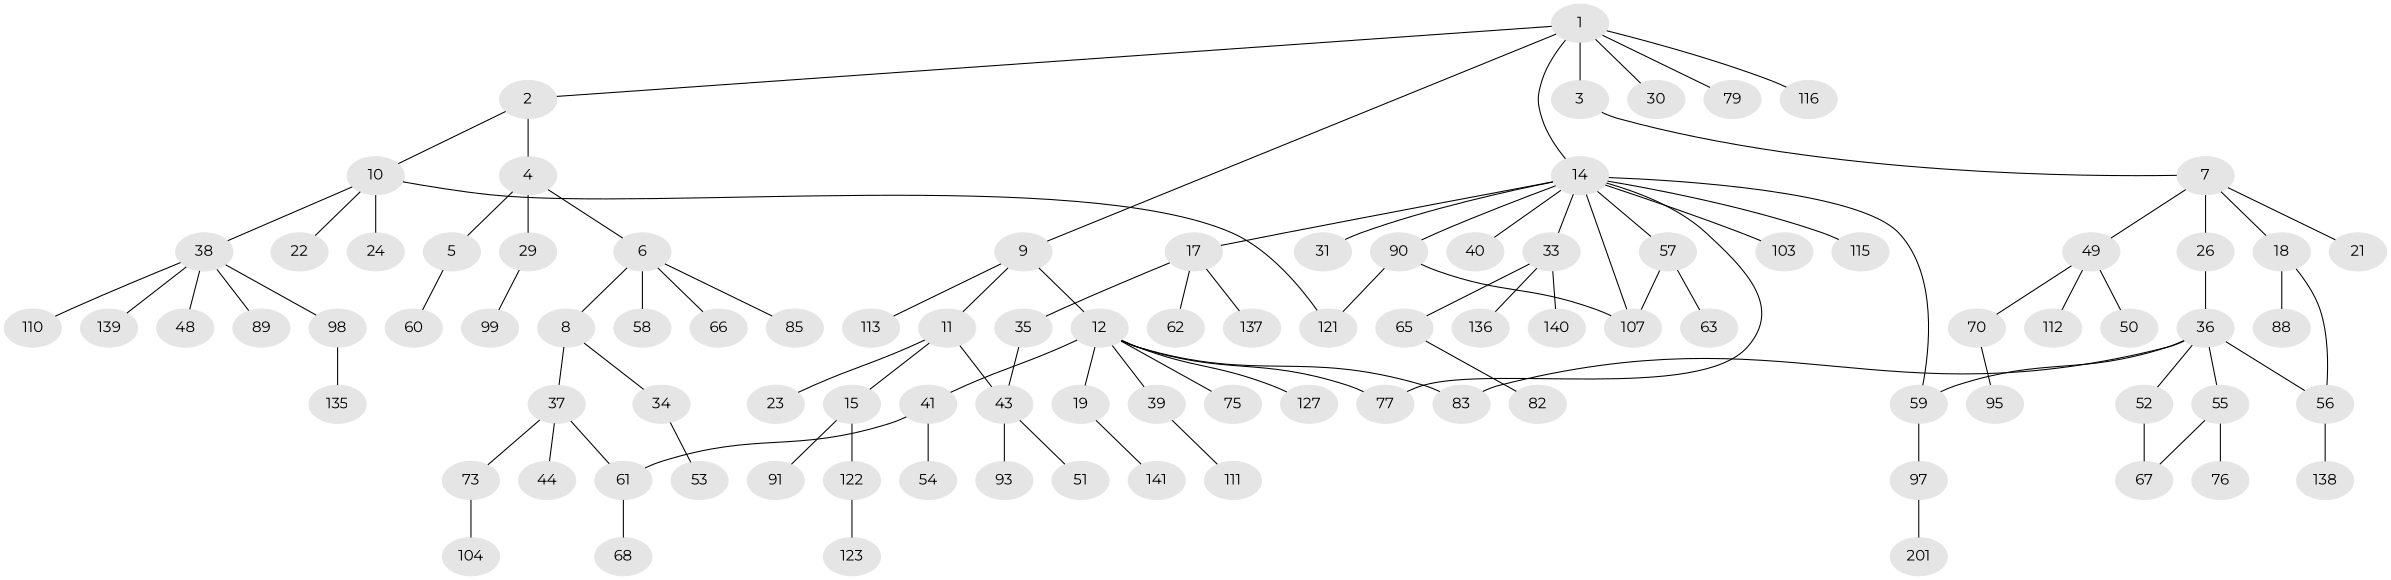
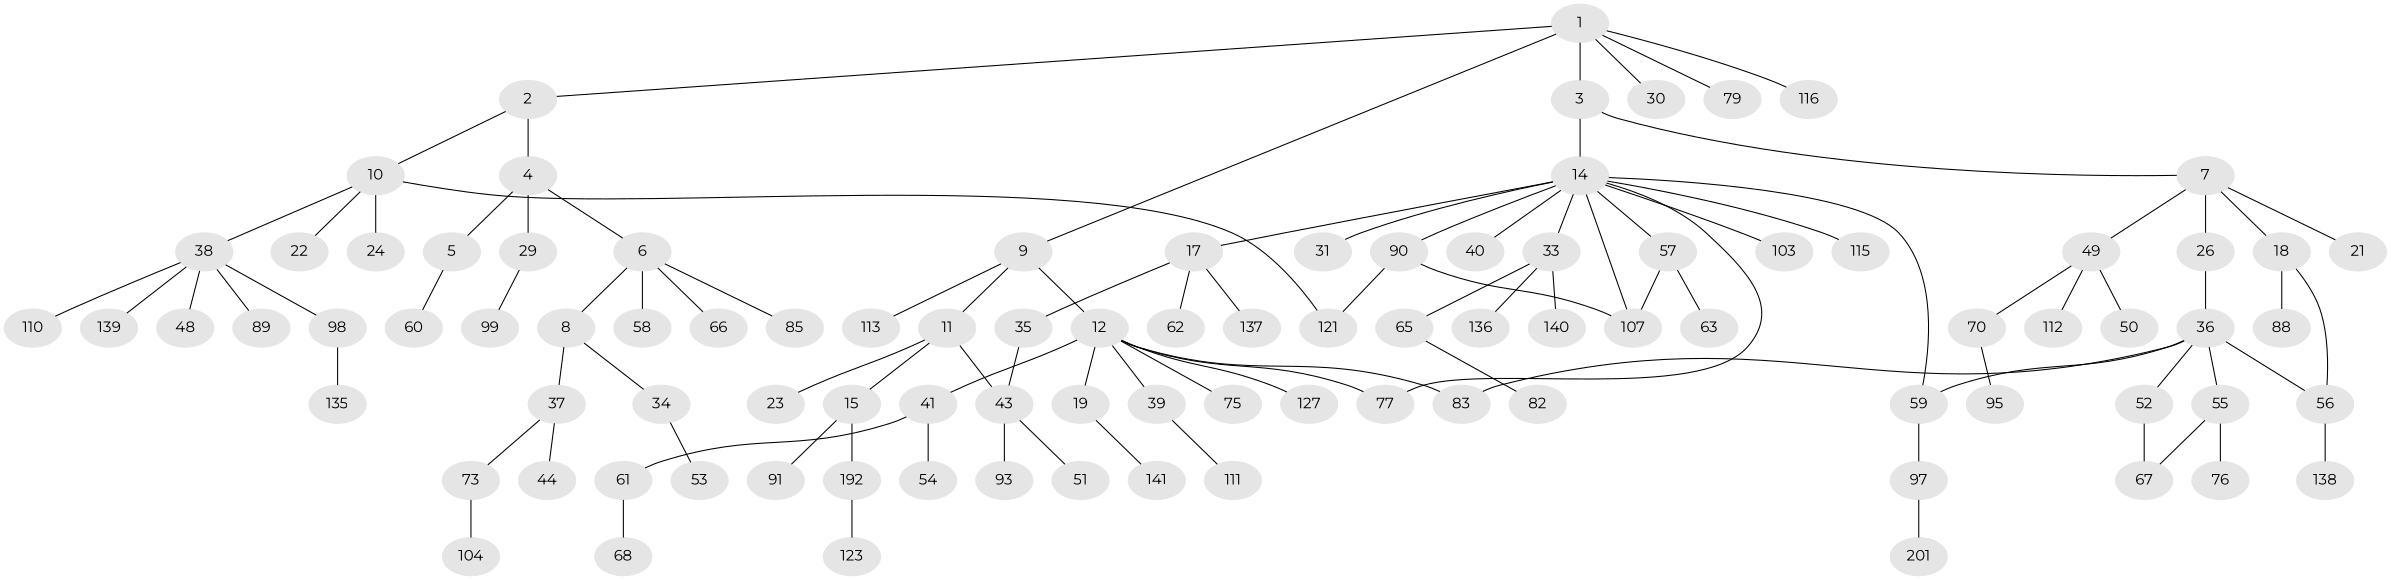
(1538, 99) -> (1580, 138)
(590, 442) -> none
(852, 480) -> (852, 480)
